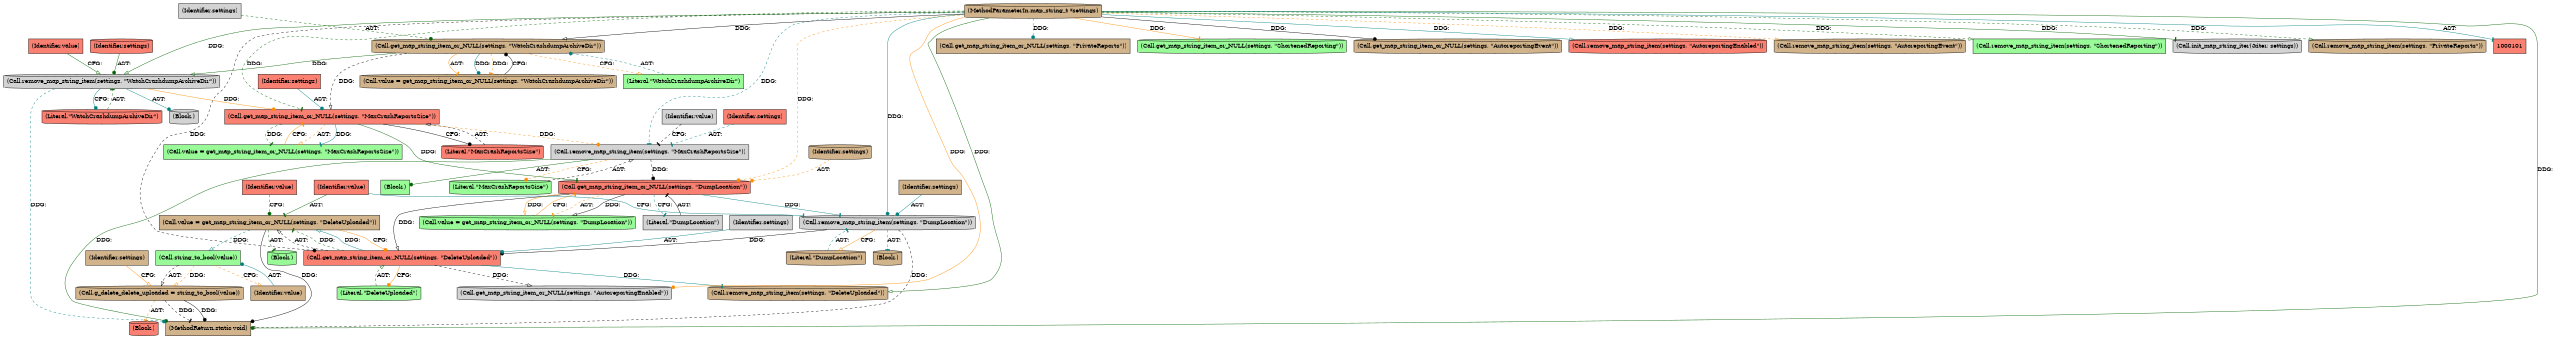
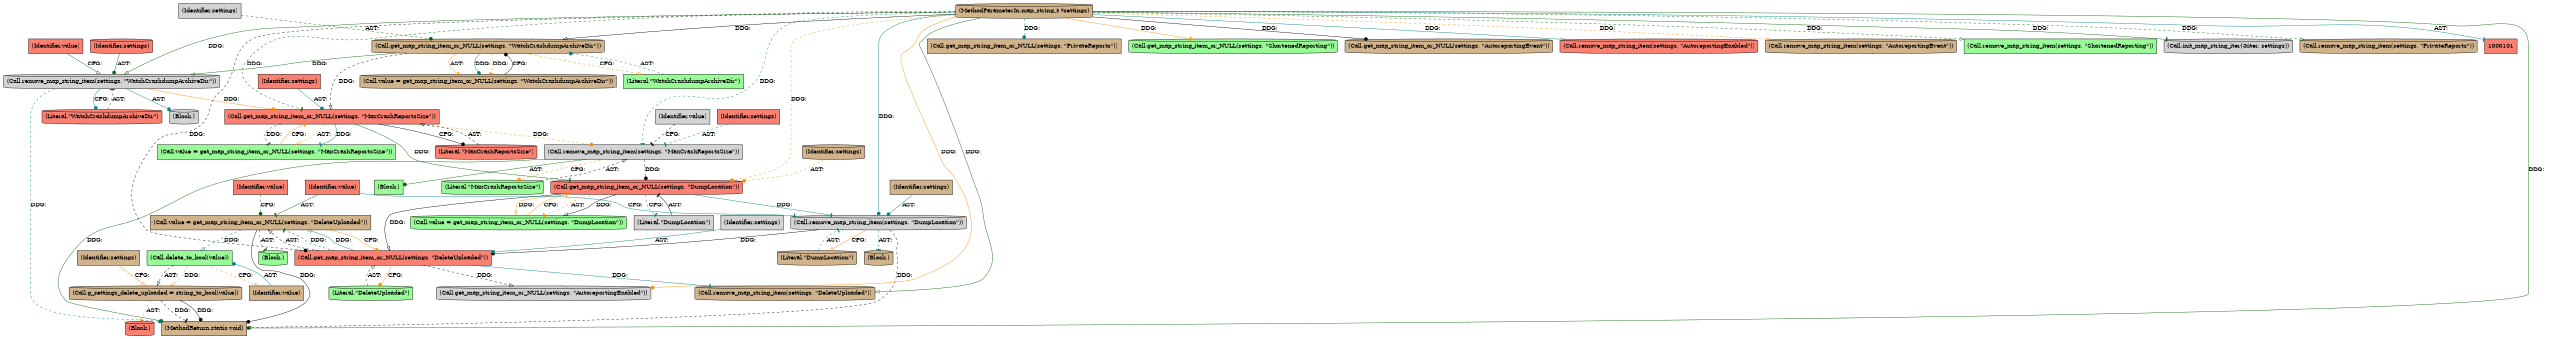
(198, 258) -> (190, 258)
(160, 293) -> (156, 293)
